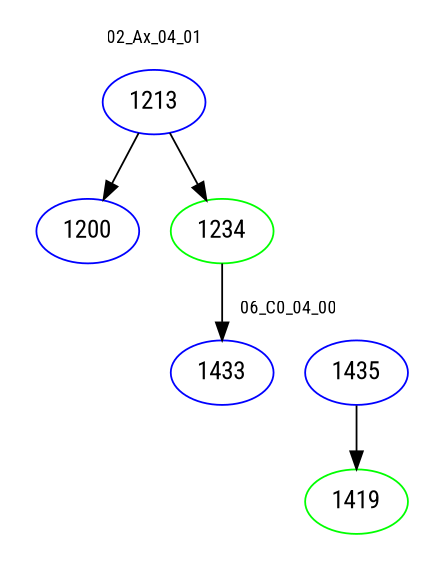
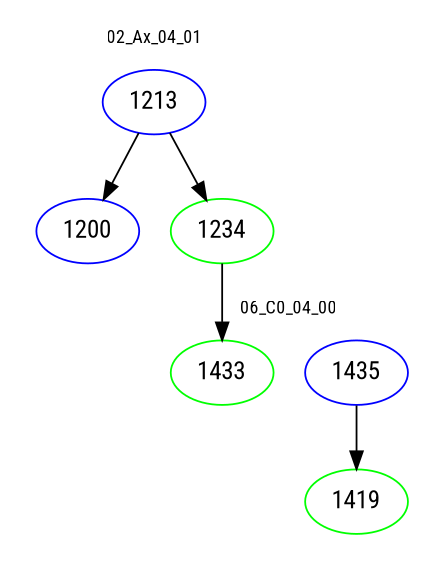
(222, 373) -> (222, 373)
